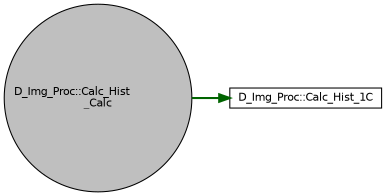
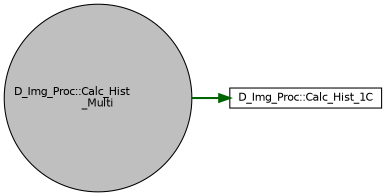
(98, 98) -> (98, 98)
